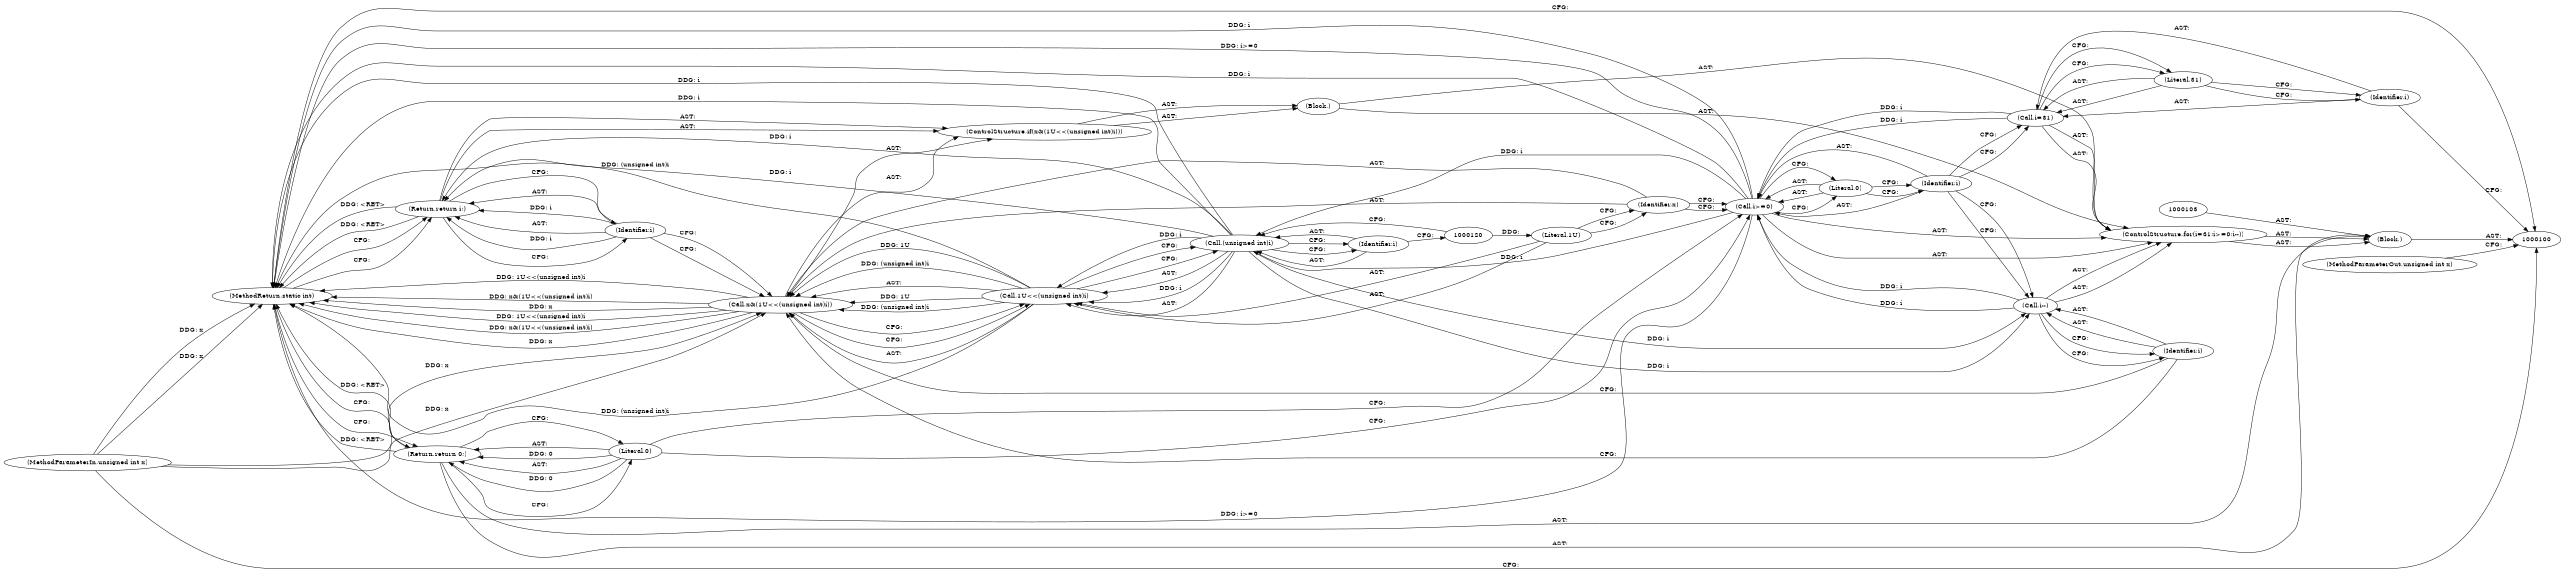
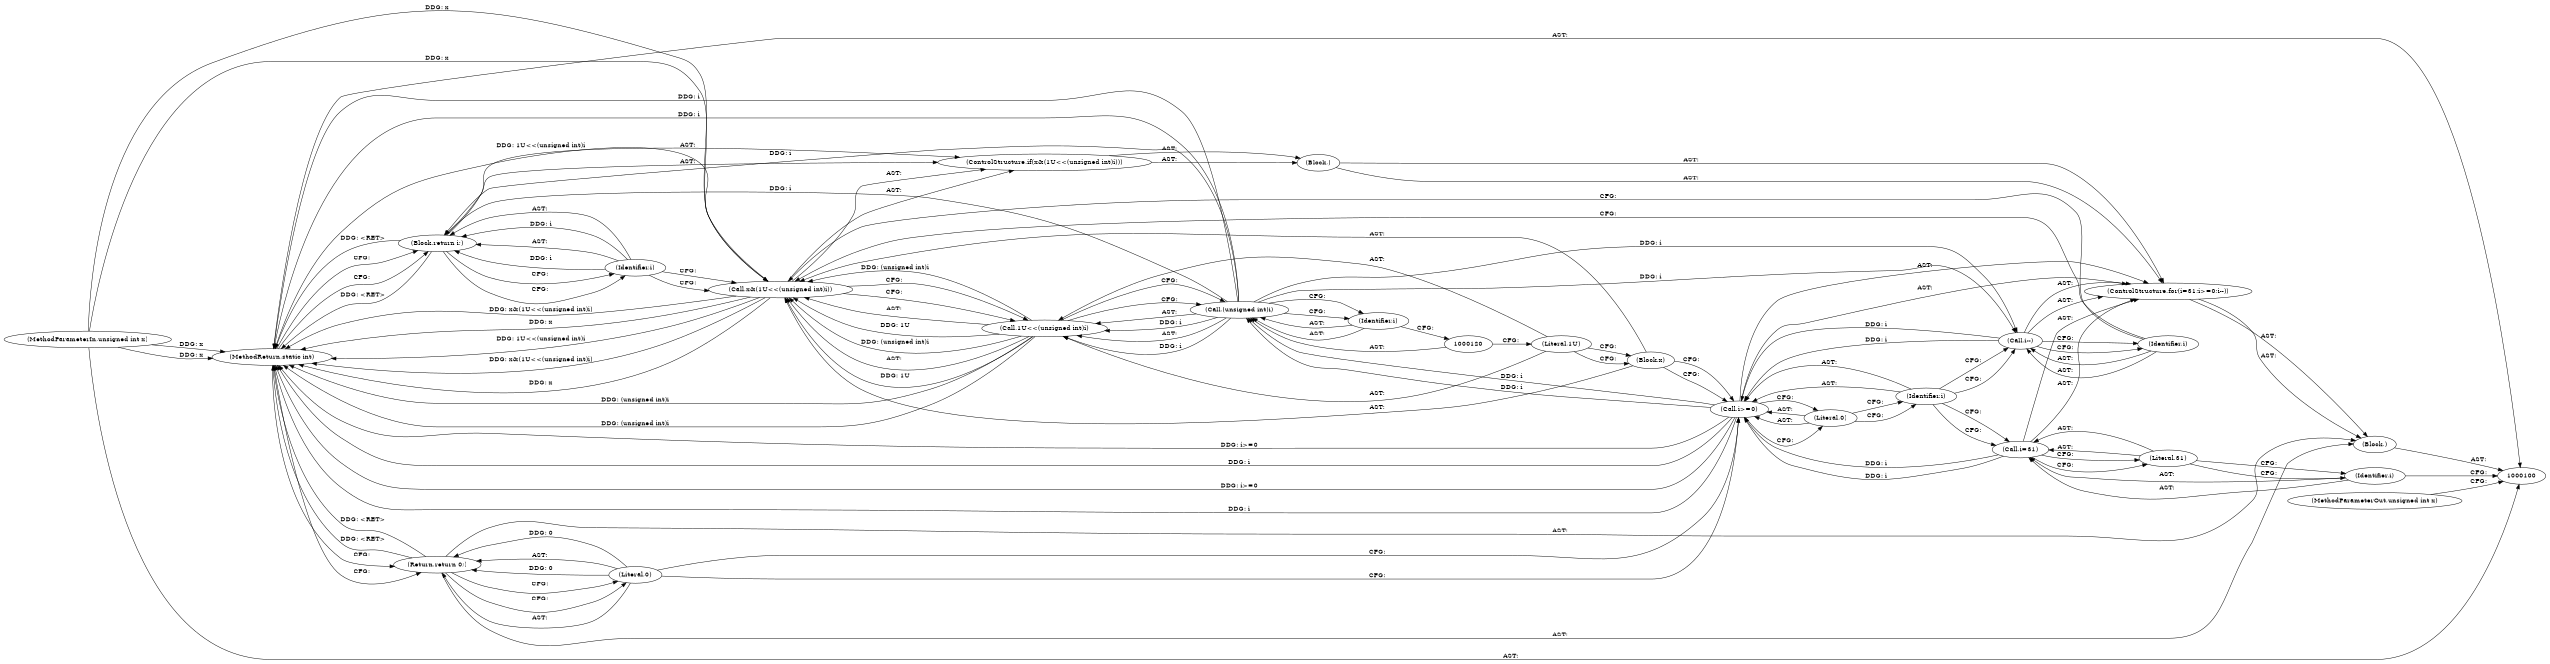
(1561, 8) -> (1561, 35)
(1658, 205) -> (1651, 360)
(437, 209) -> (437, 243)
(2183, 210) -> none
(1378, 219) -> (1378, 347)
(1512, 232) -> (1512, 341)
(1512, 565) -> (1512, 656)
